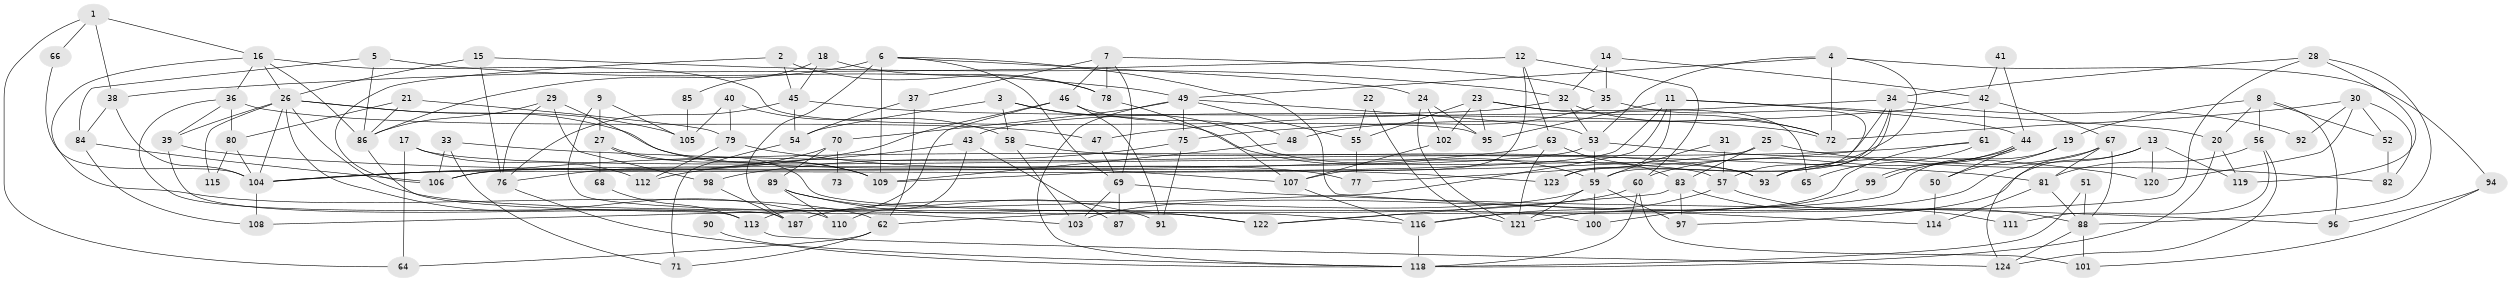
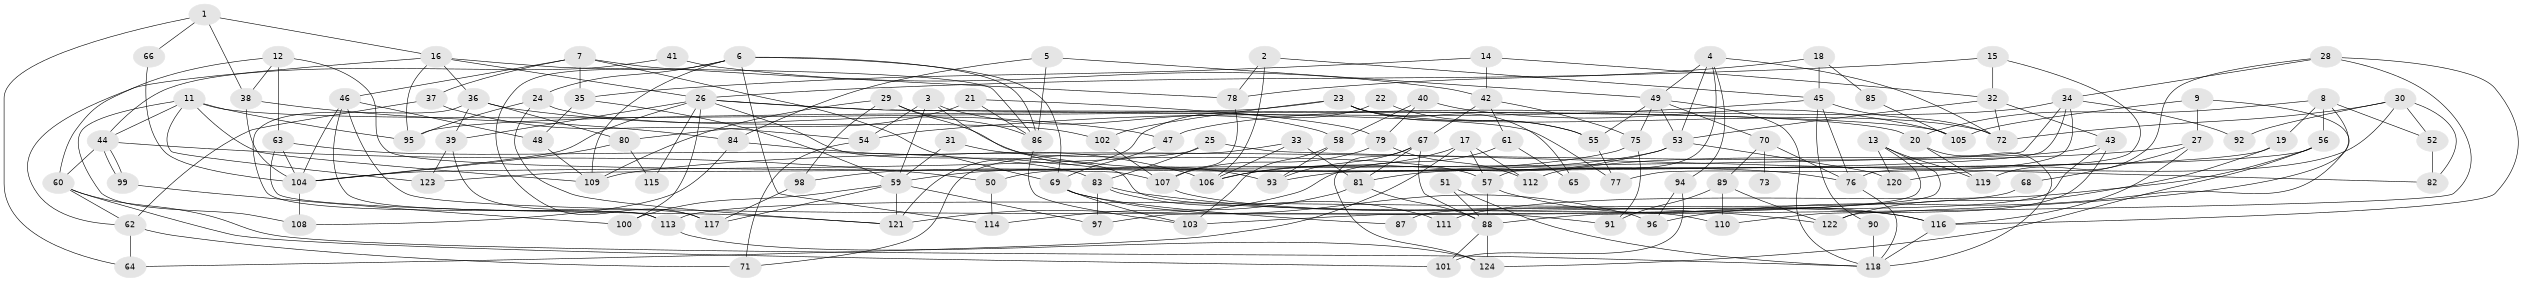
(982, 154) -> (1338, 166)
none -> (1824, 181)
(796, 225) -> (712, 225)
